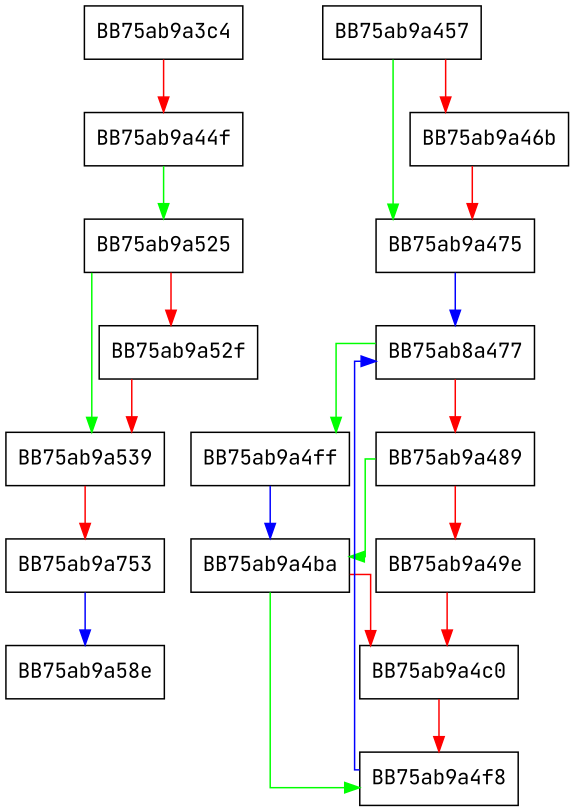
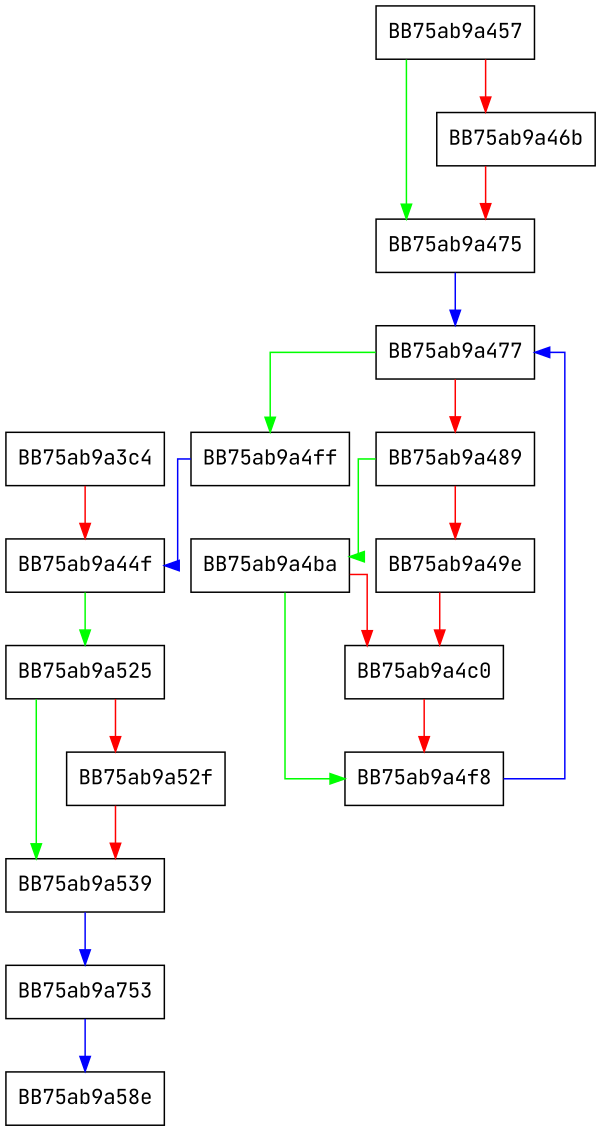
(455, 352) -> (455, 352)
(85, 505) -> (85, 931)
(270, 505) -> (178, 506)
